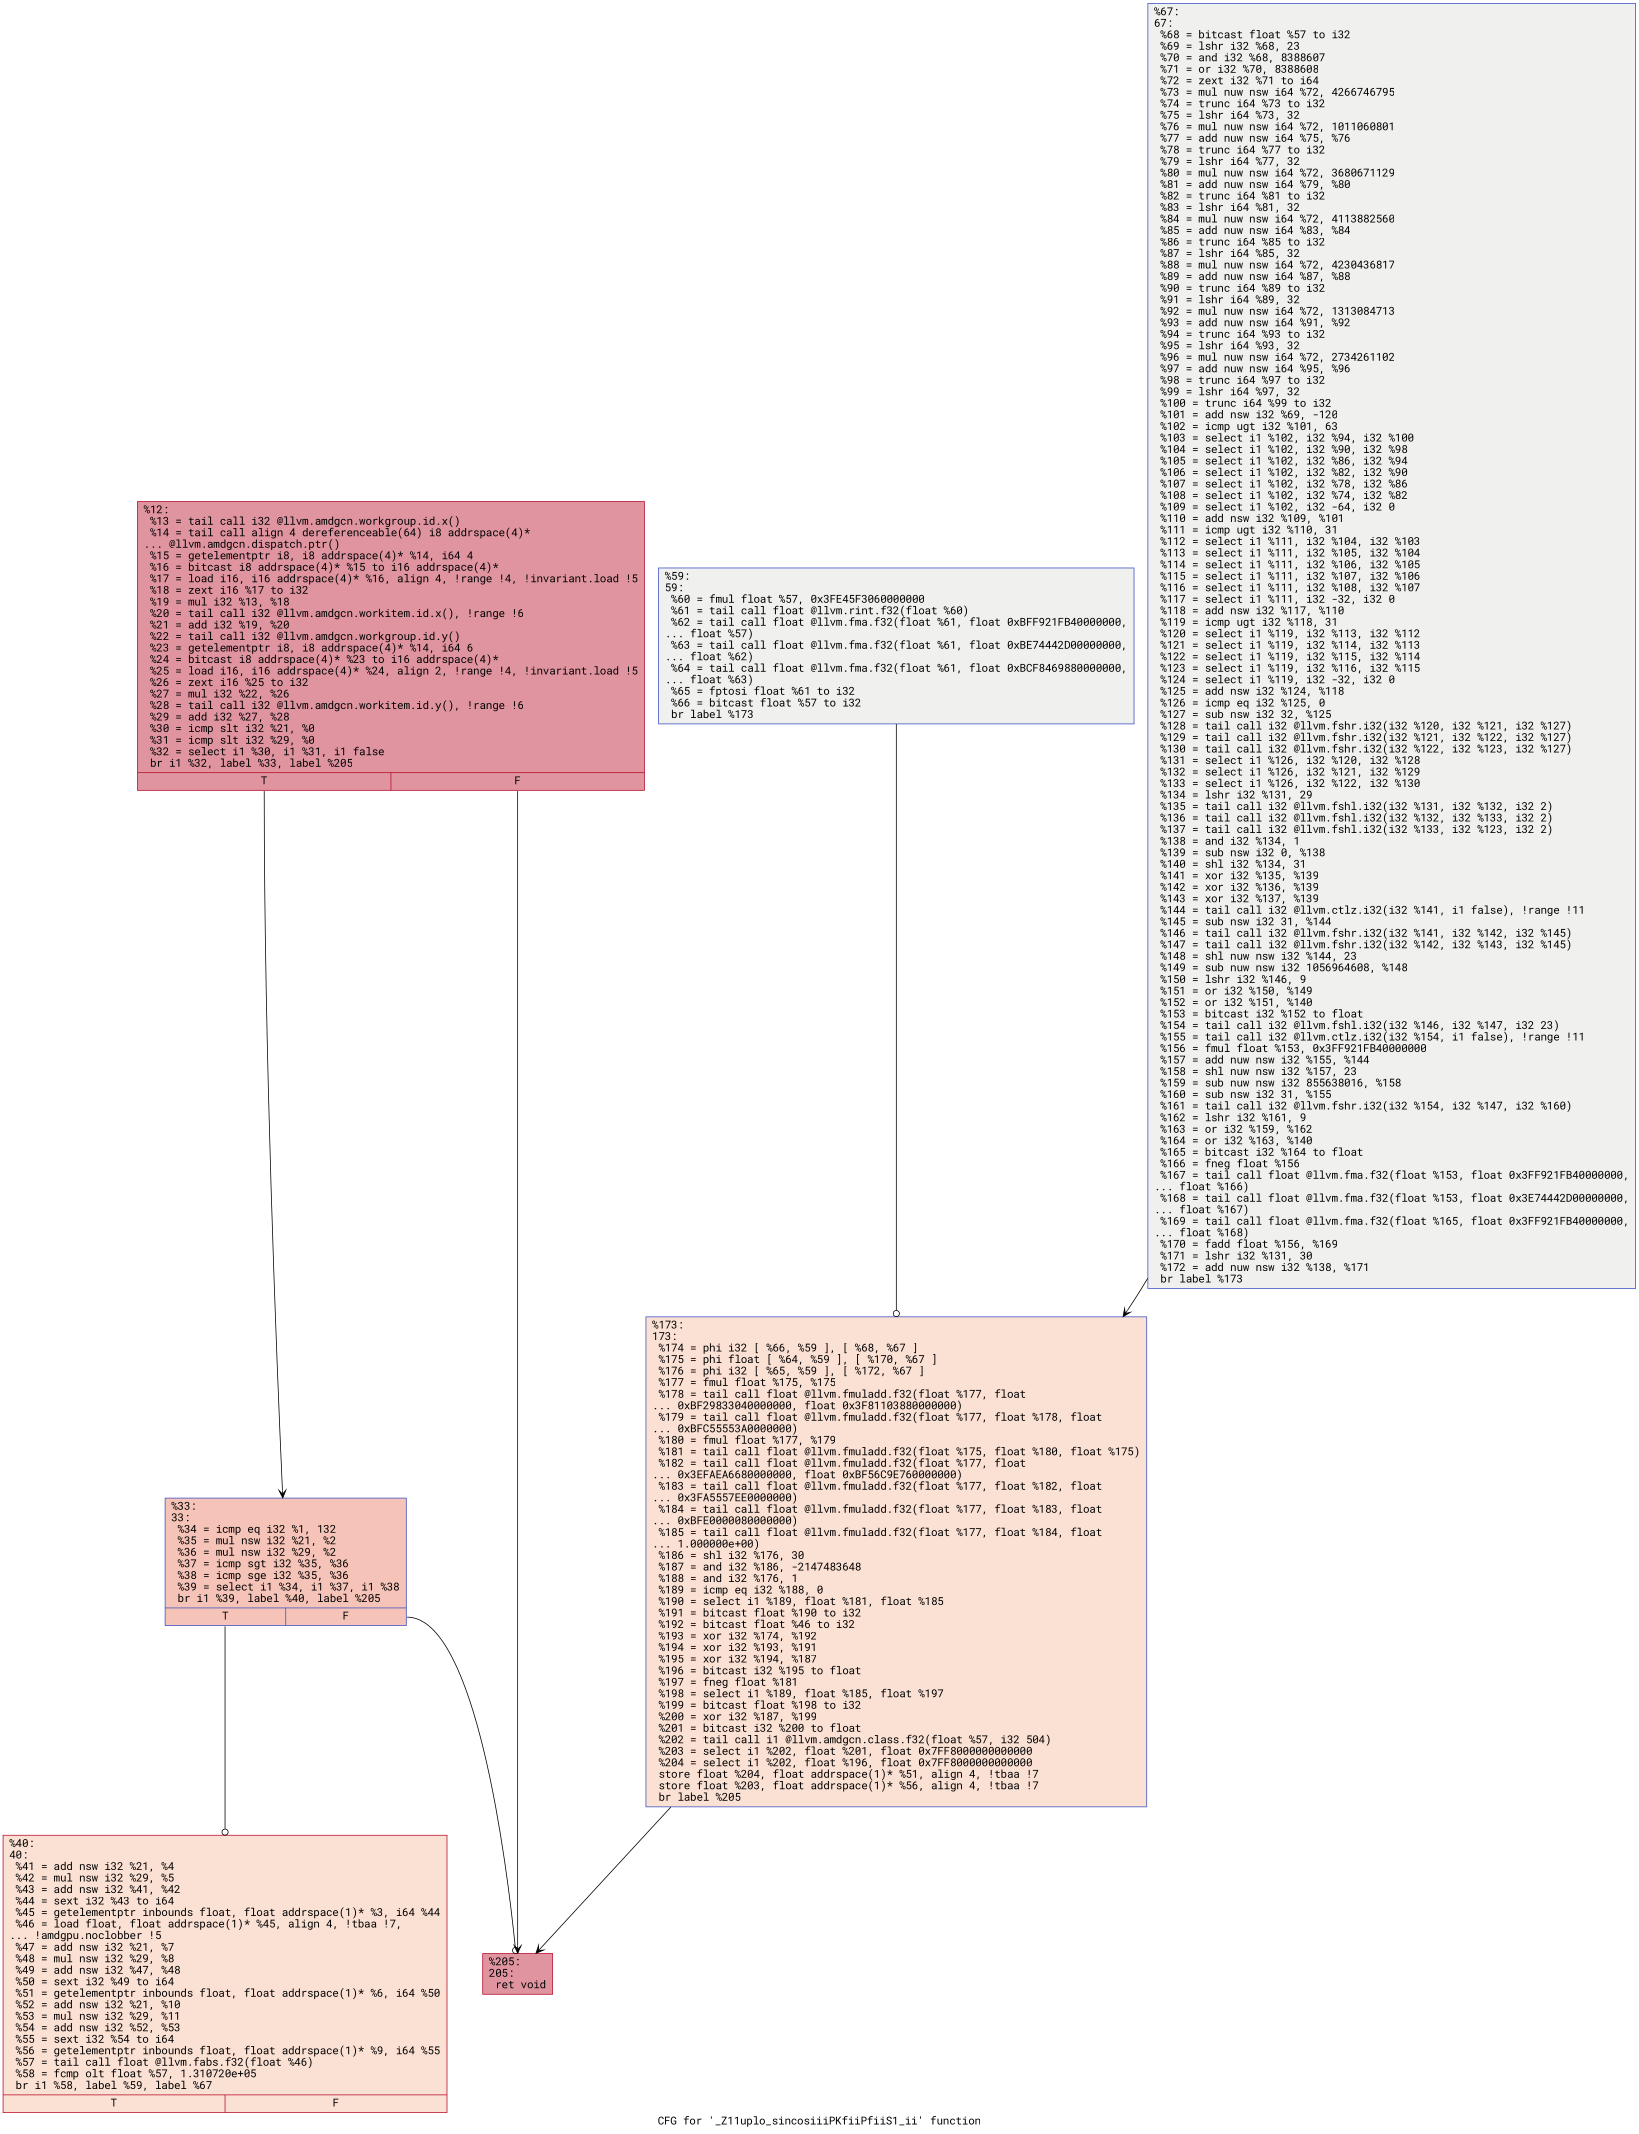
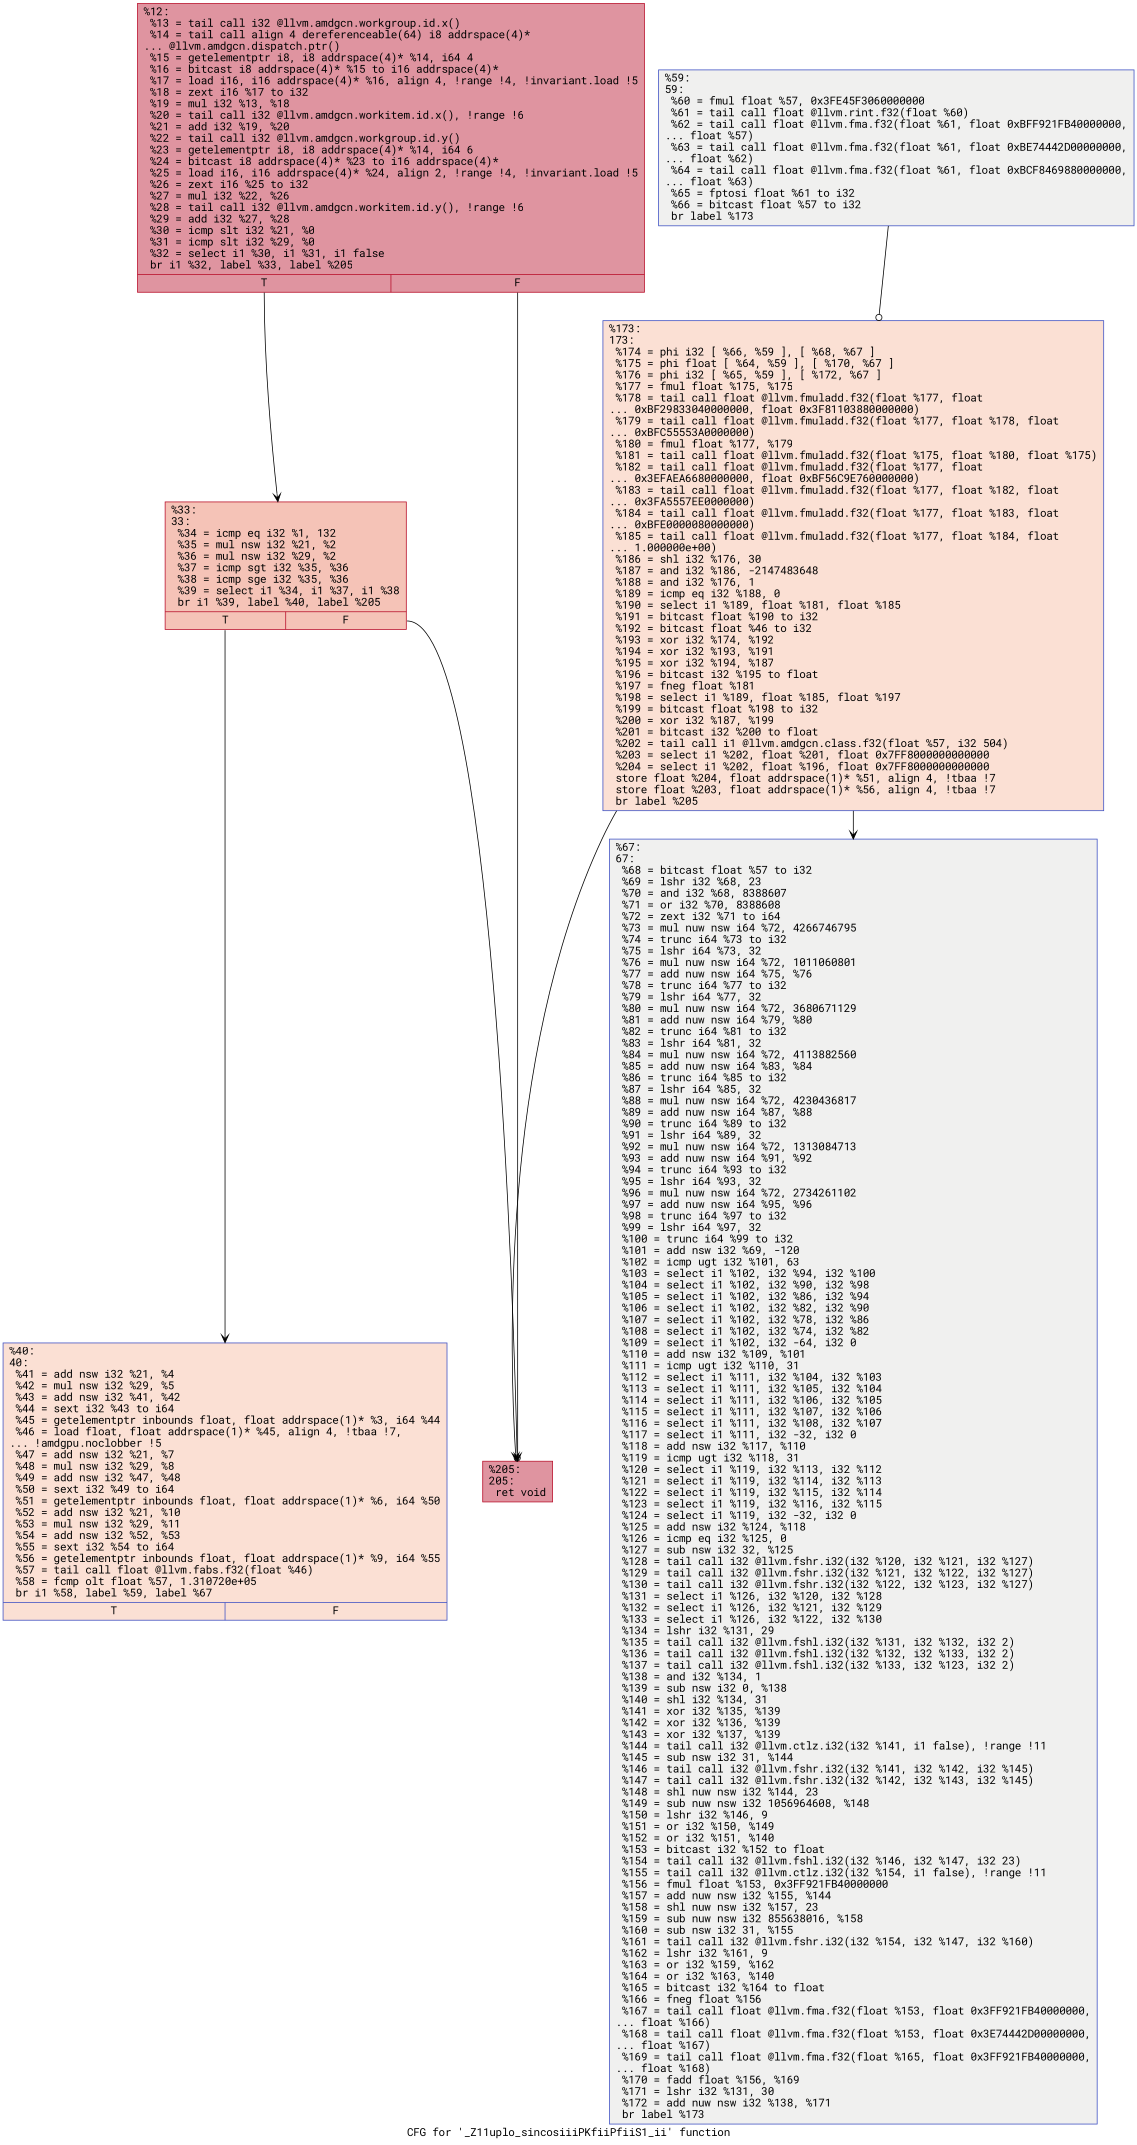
(1138, 1294) -> (853, 821)
(286, 1562) -> (286, 566)
(225, 1728) -> (225, 983)
(225, 1974) -> (225, 1482)
